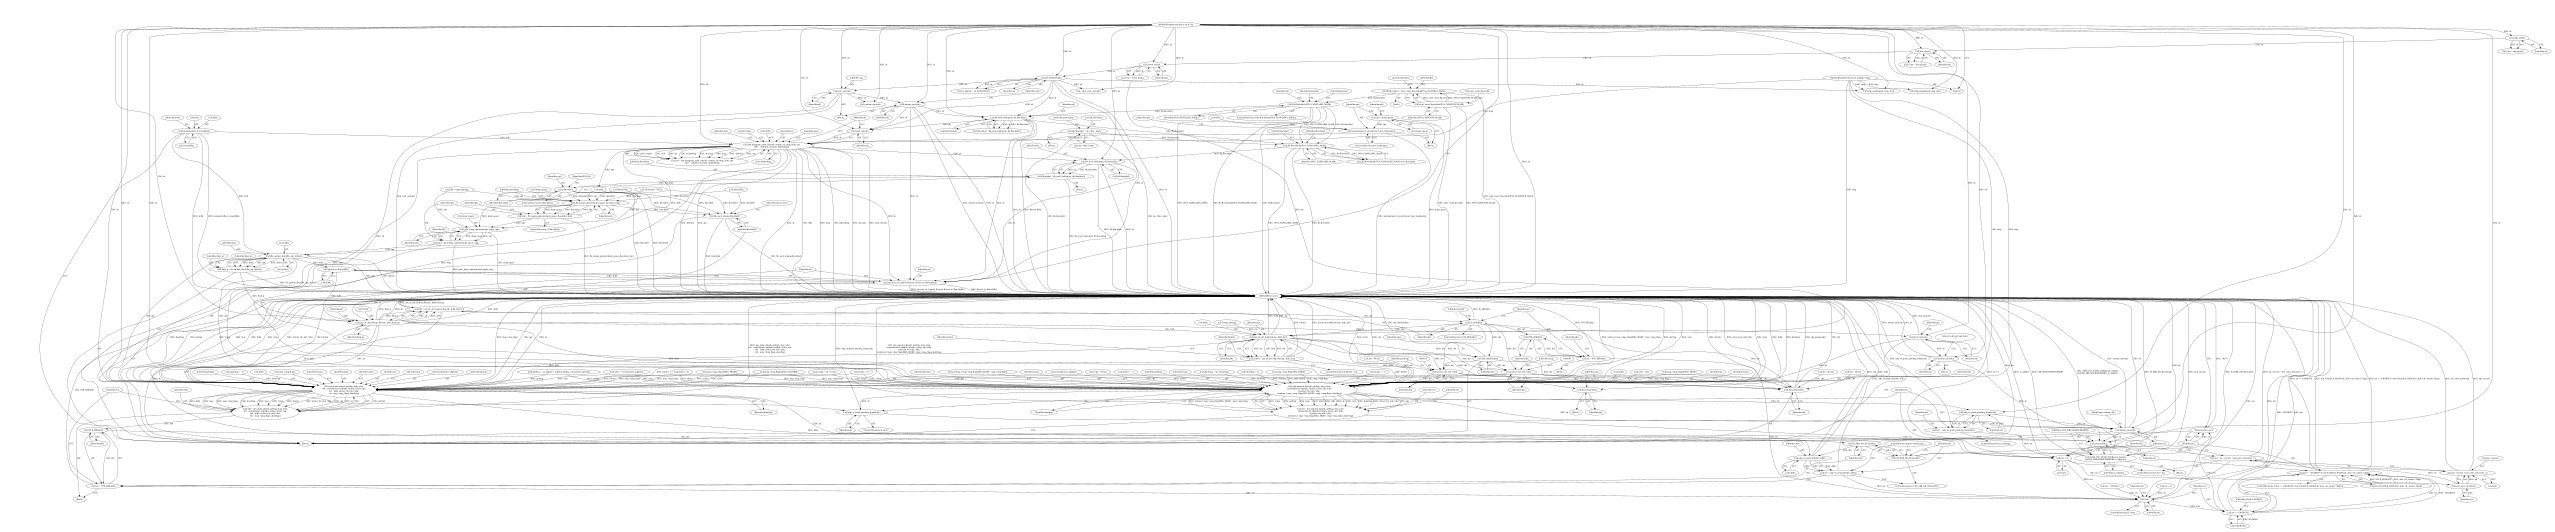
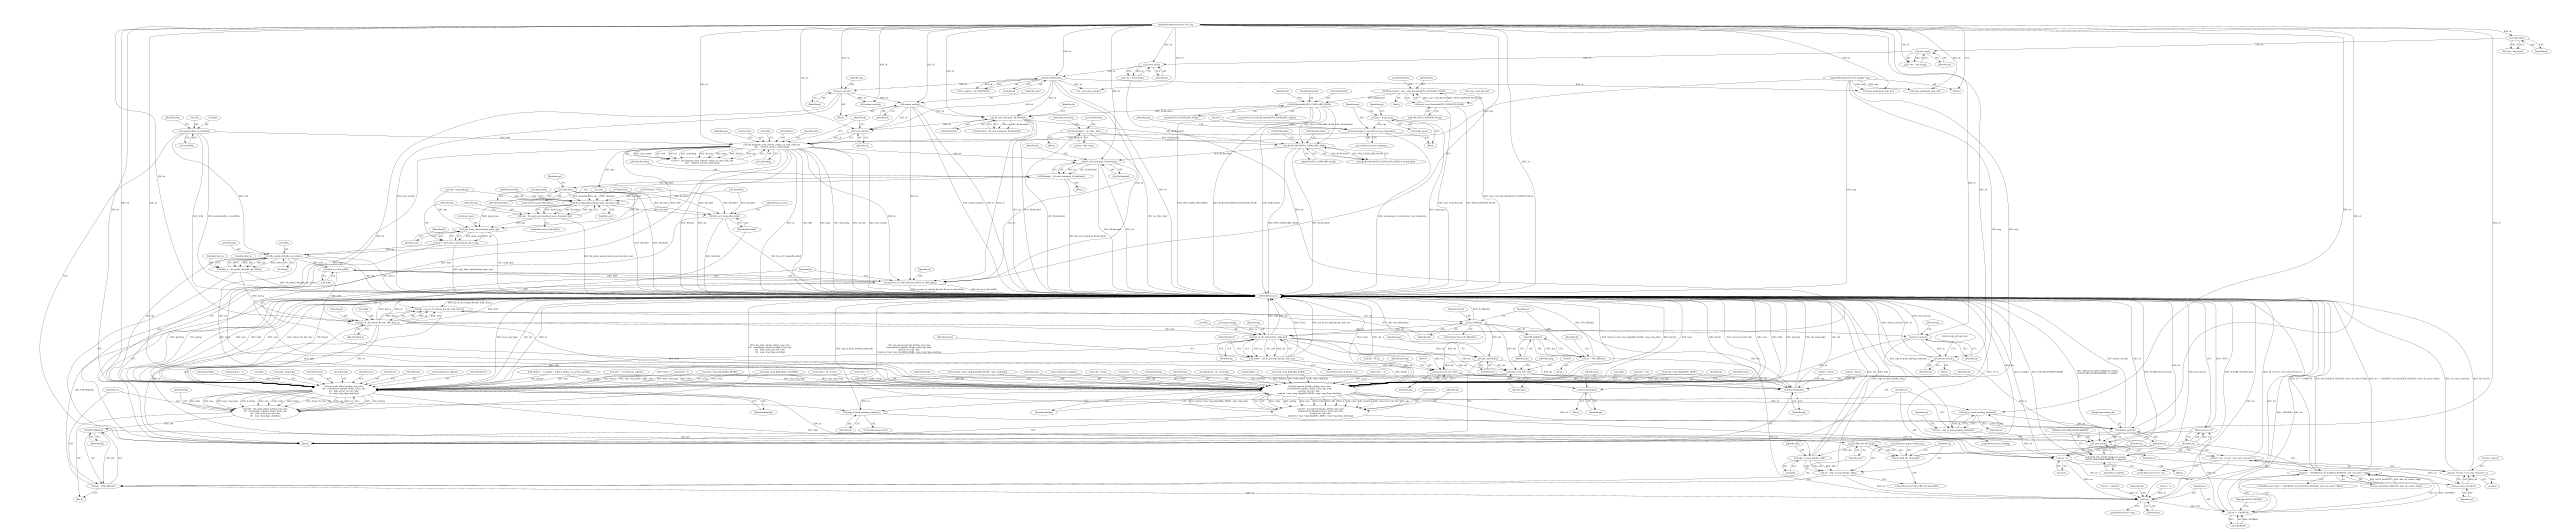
(1564, 26) -> (1566, 25)
(581, 176) -> none
(819, 297) -> (848, 297)
